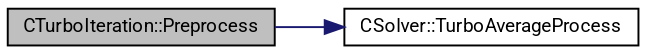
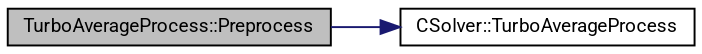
(141, 27) -> (169, 27)
